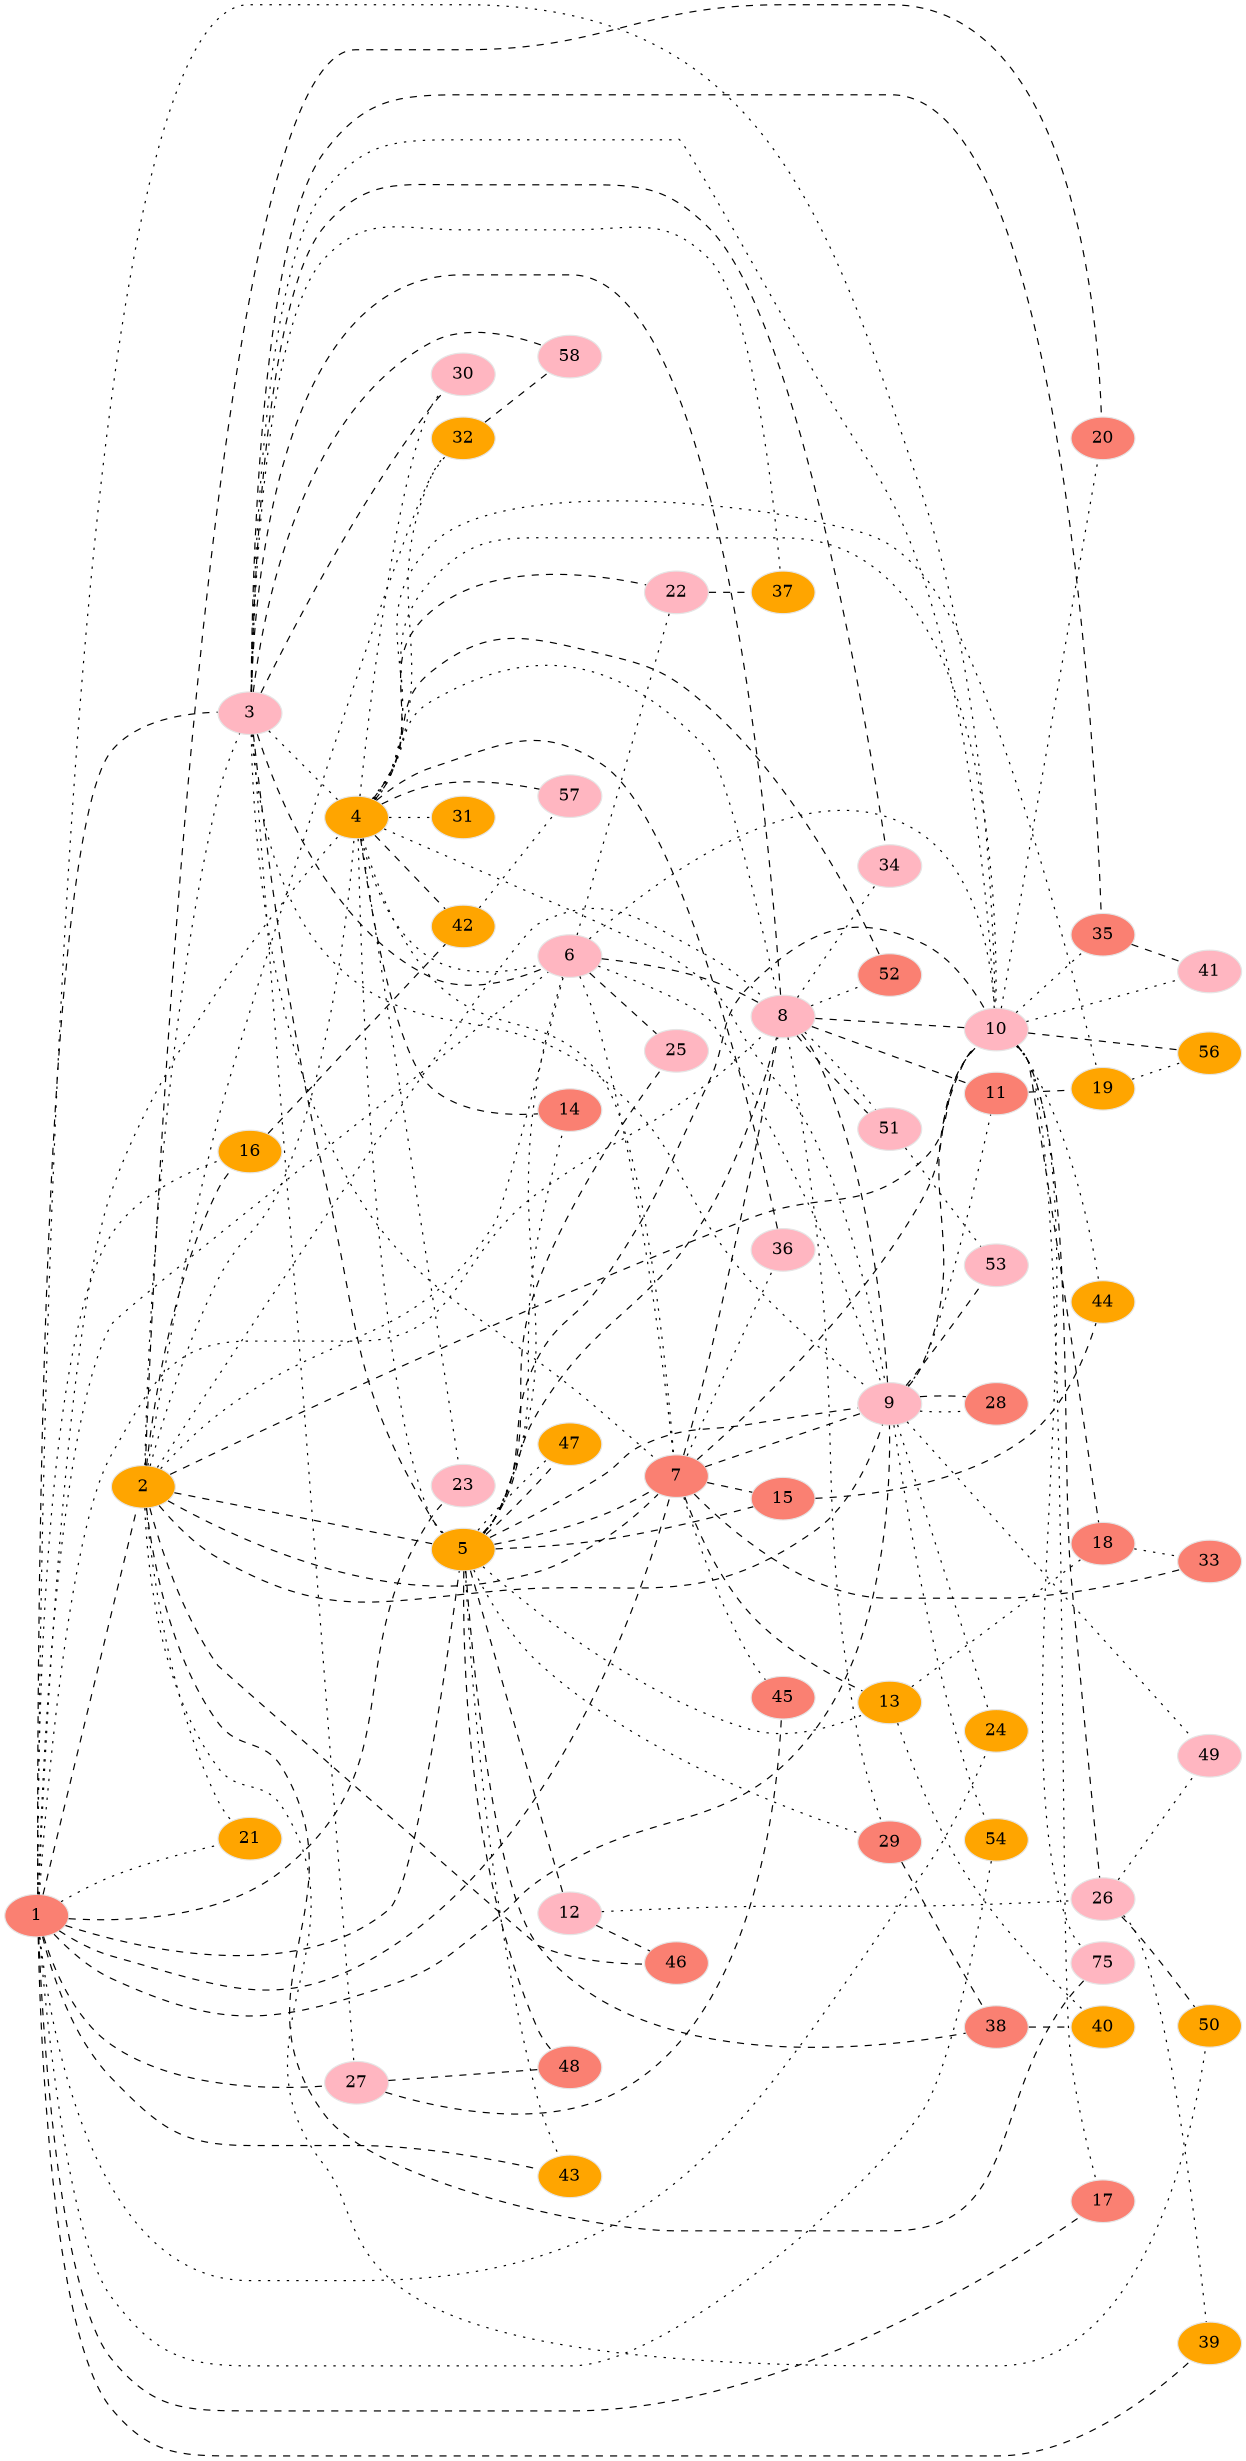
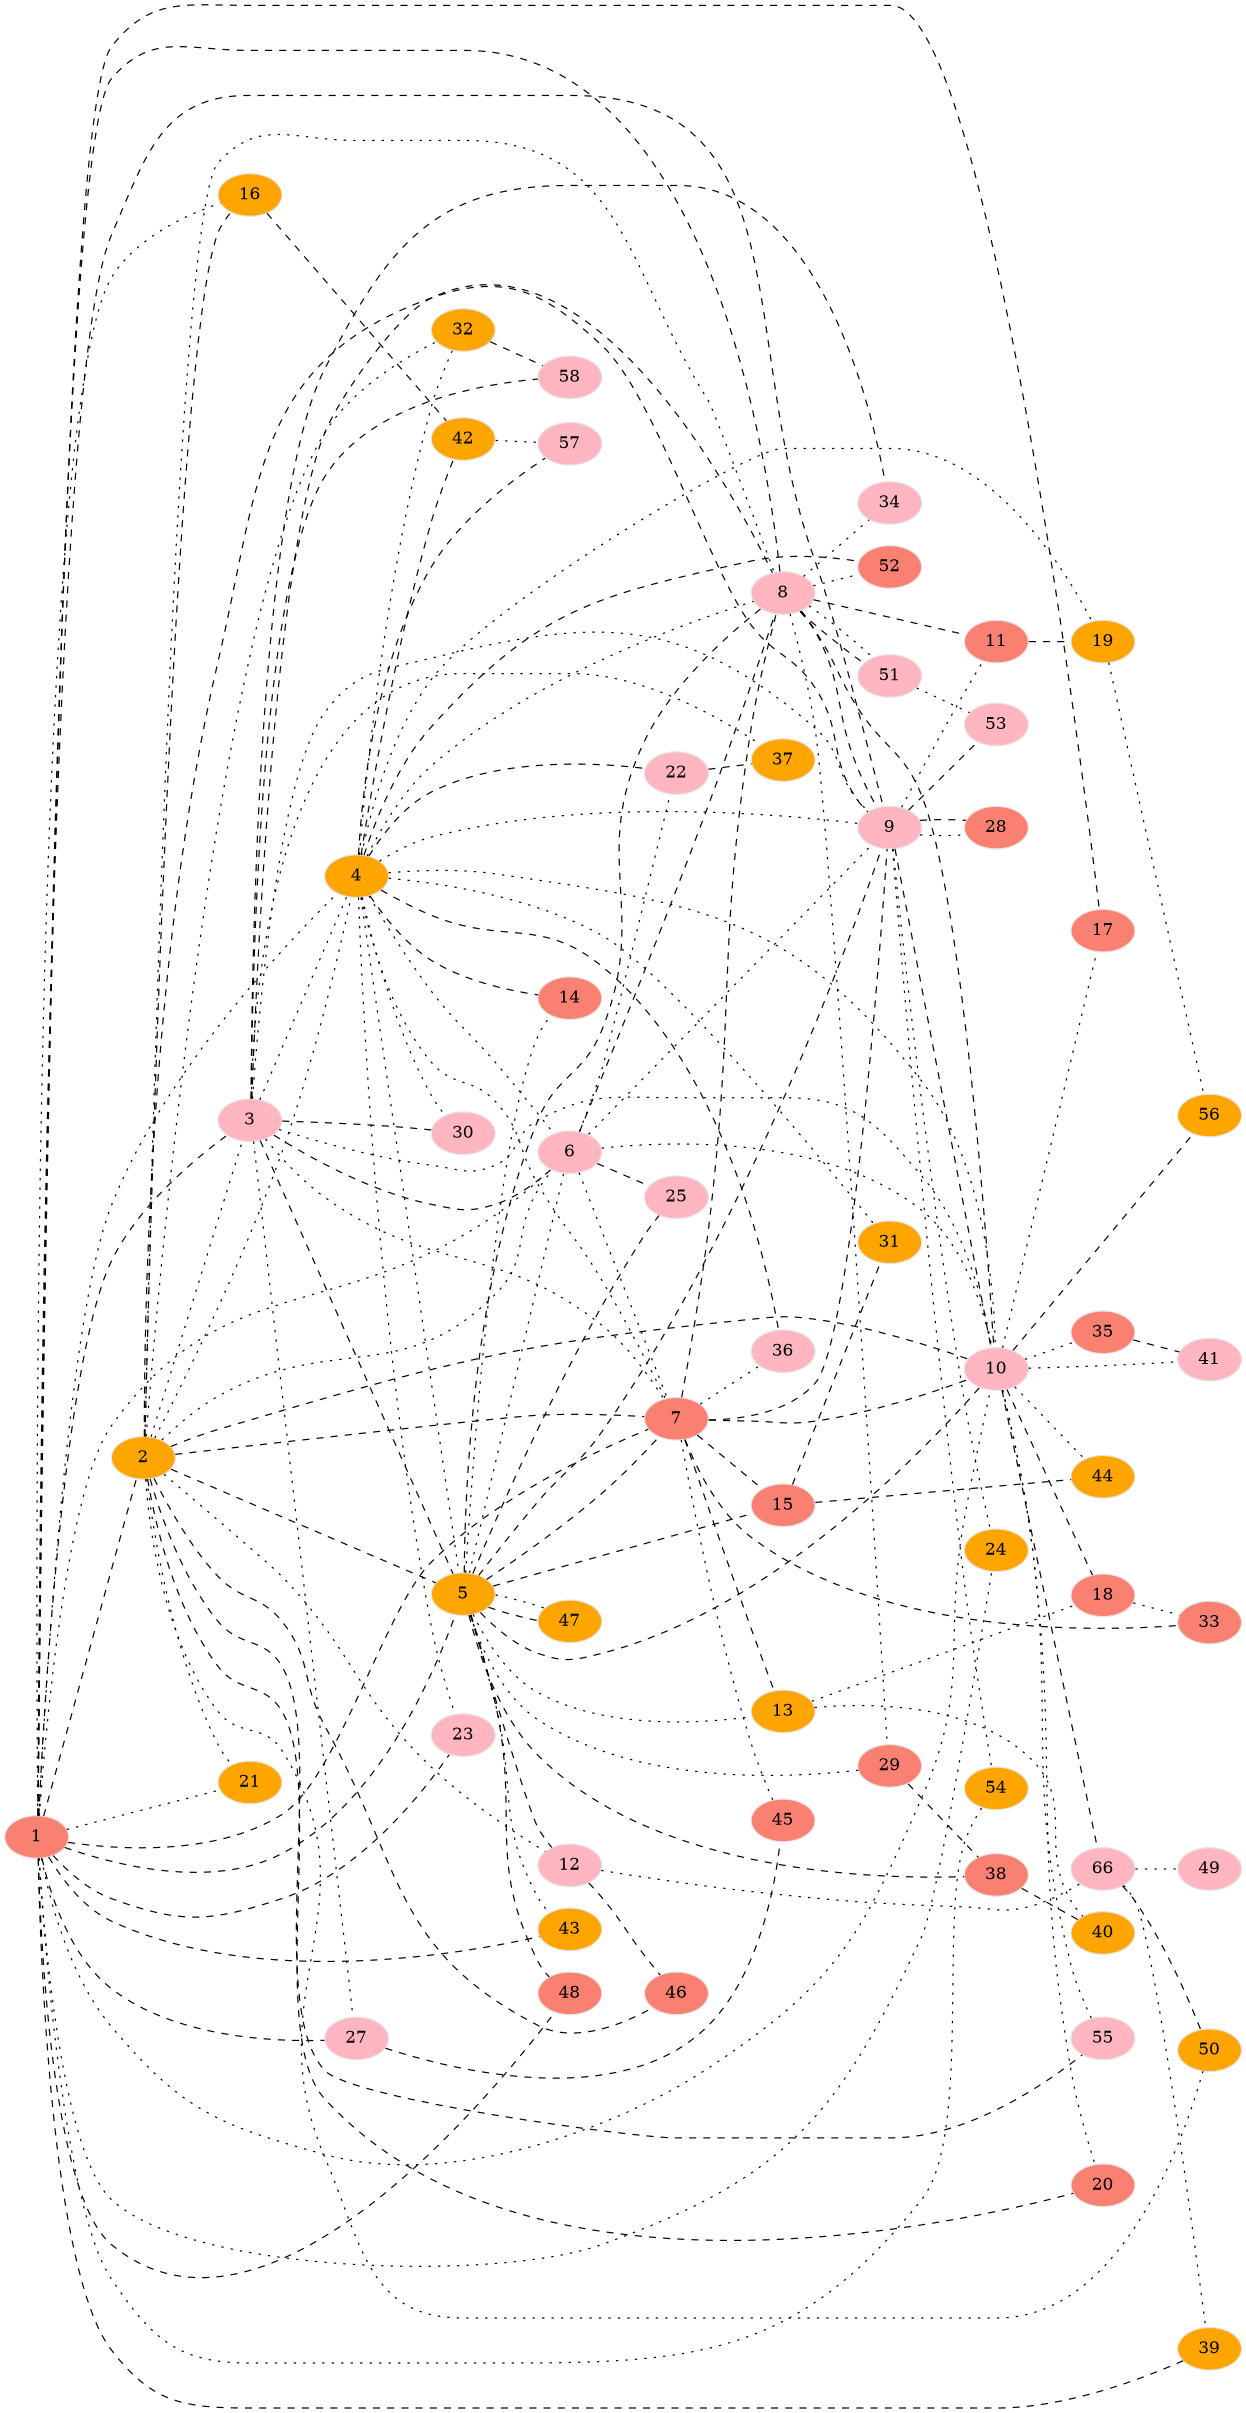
(762, 95) -> none
(213, 1345) -> (157, 49)
none -> (836, 1374)
(1035, 1564) -> none
none -> (351, 1667)
(1103, 1899) -> (1103, 1869)
(1103, 1963) -> (1103, 2038)
(463, 2075) -> (181, 2275)
